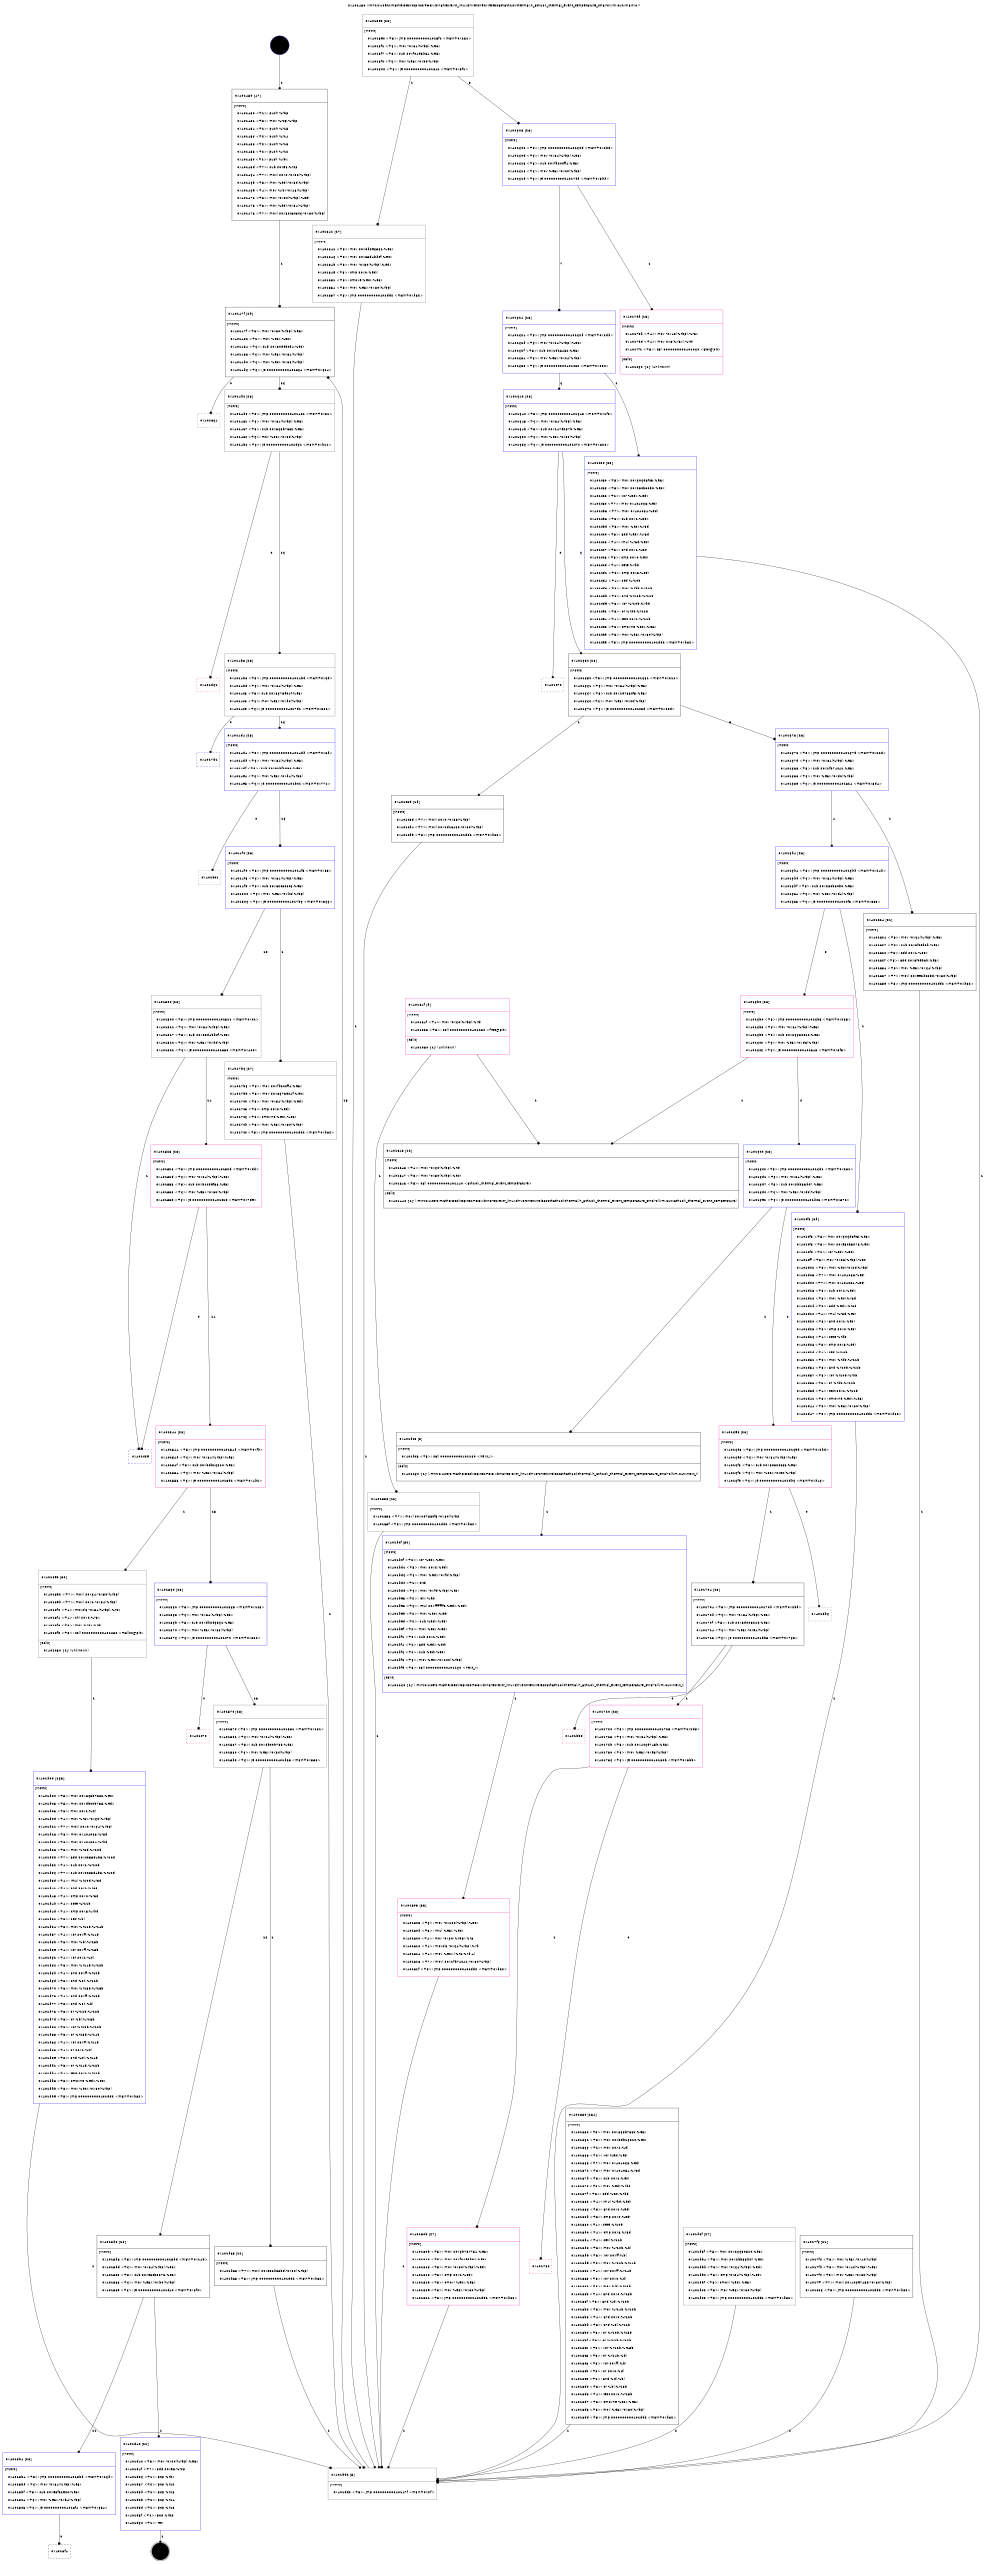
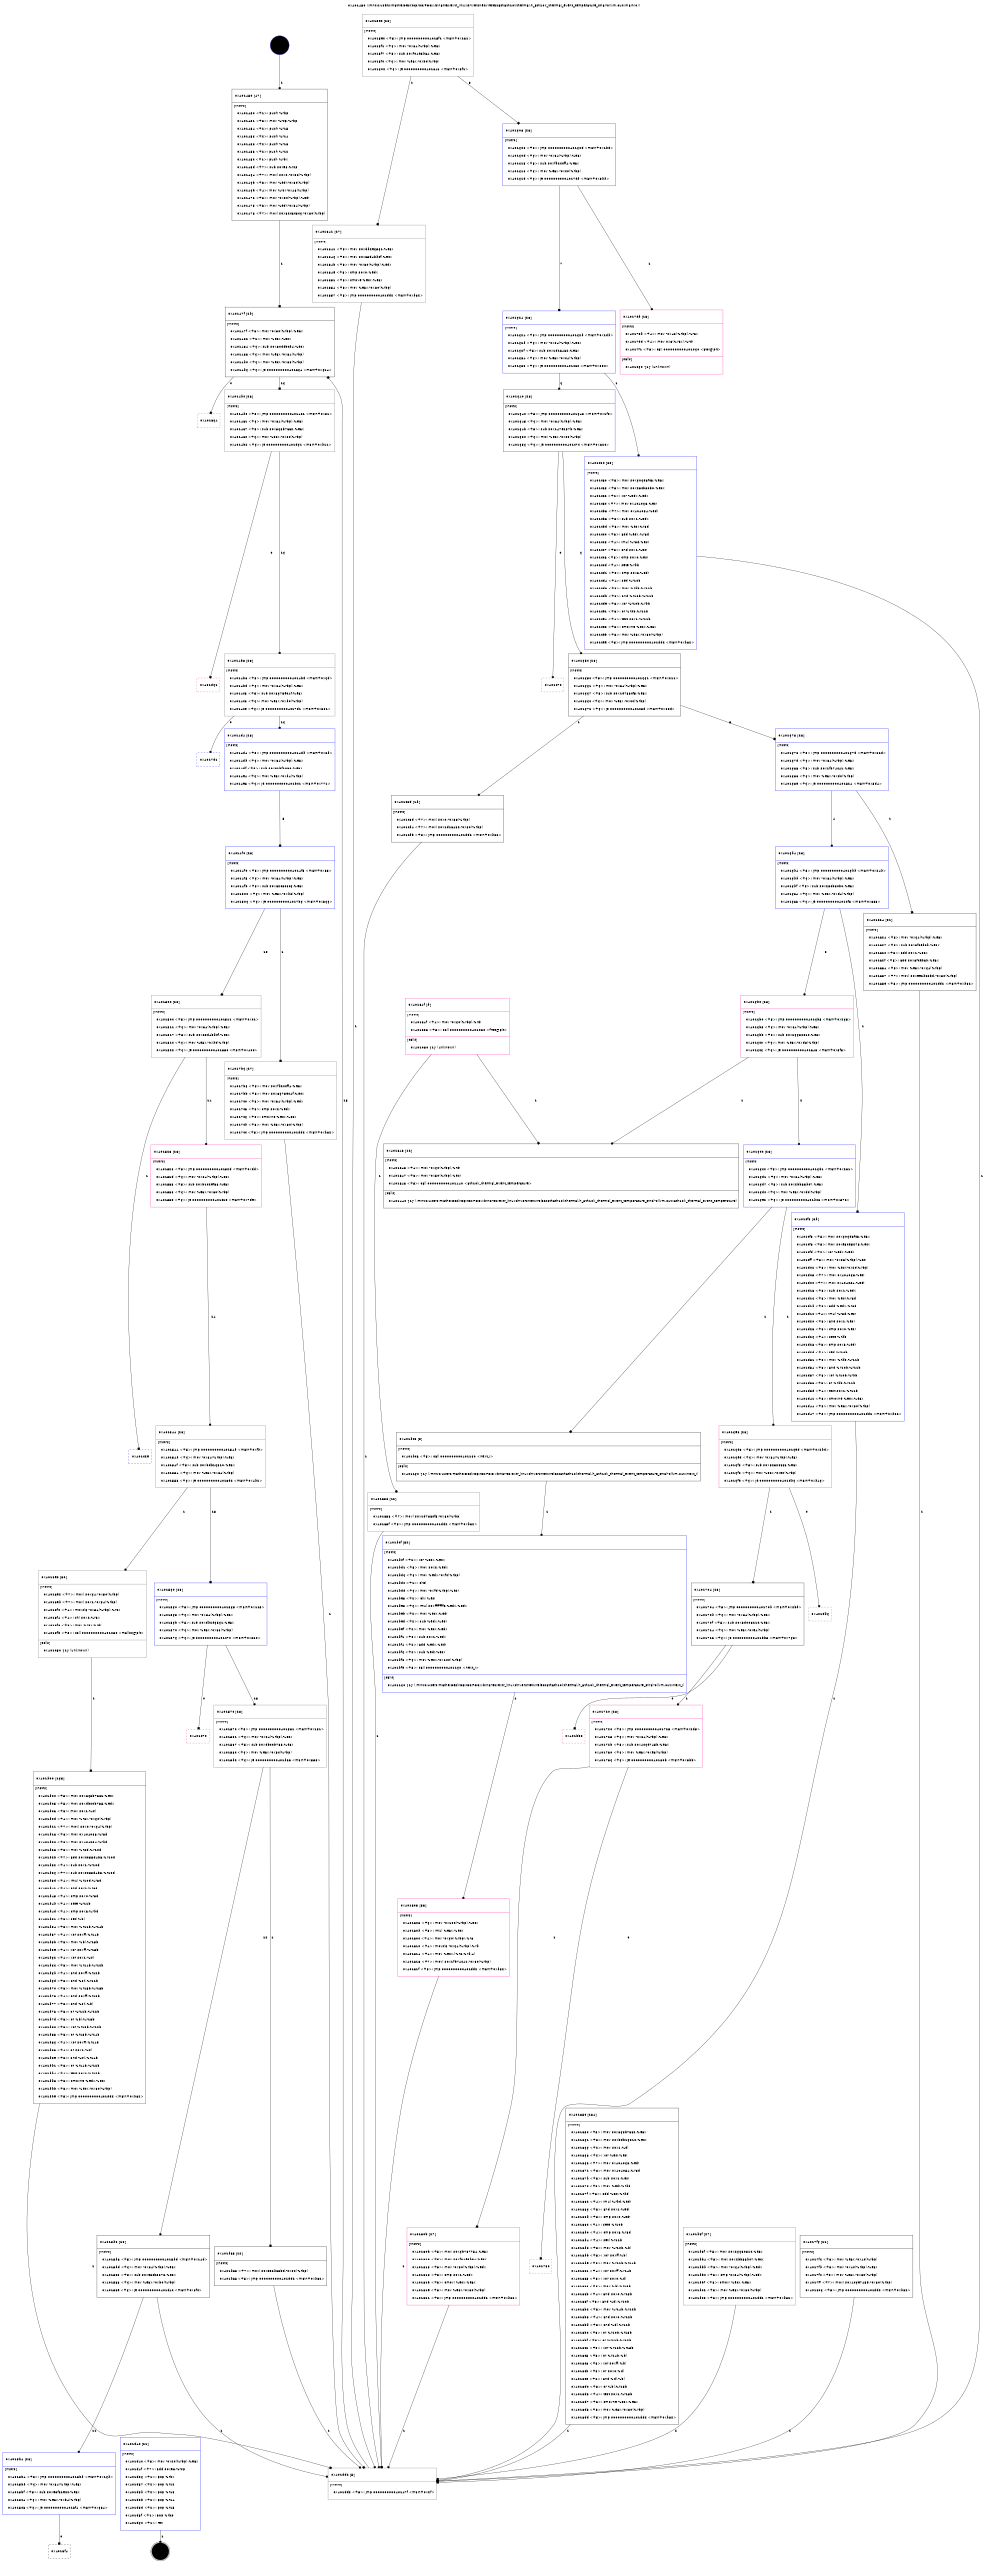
(283, 819) -> (283, 819)
(210, 878) -> none
(170, 1327) -> none
(157, 2366) -> (207, 2419)
